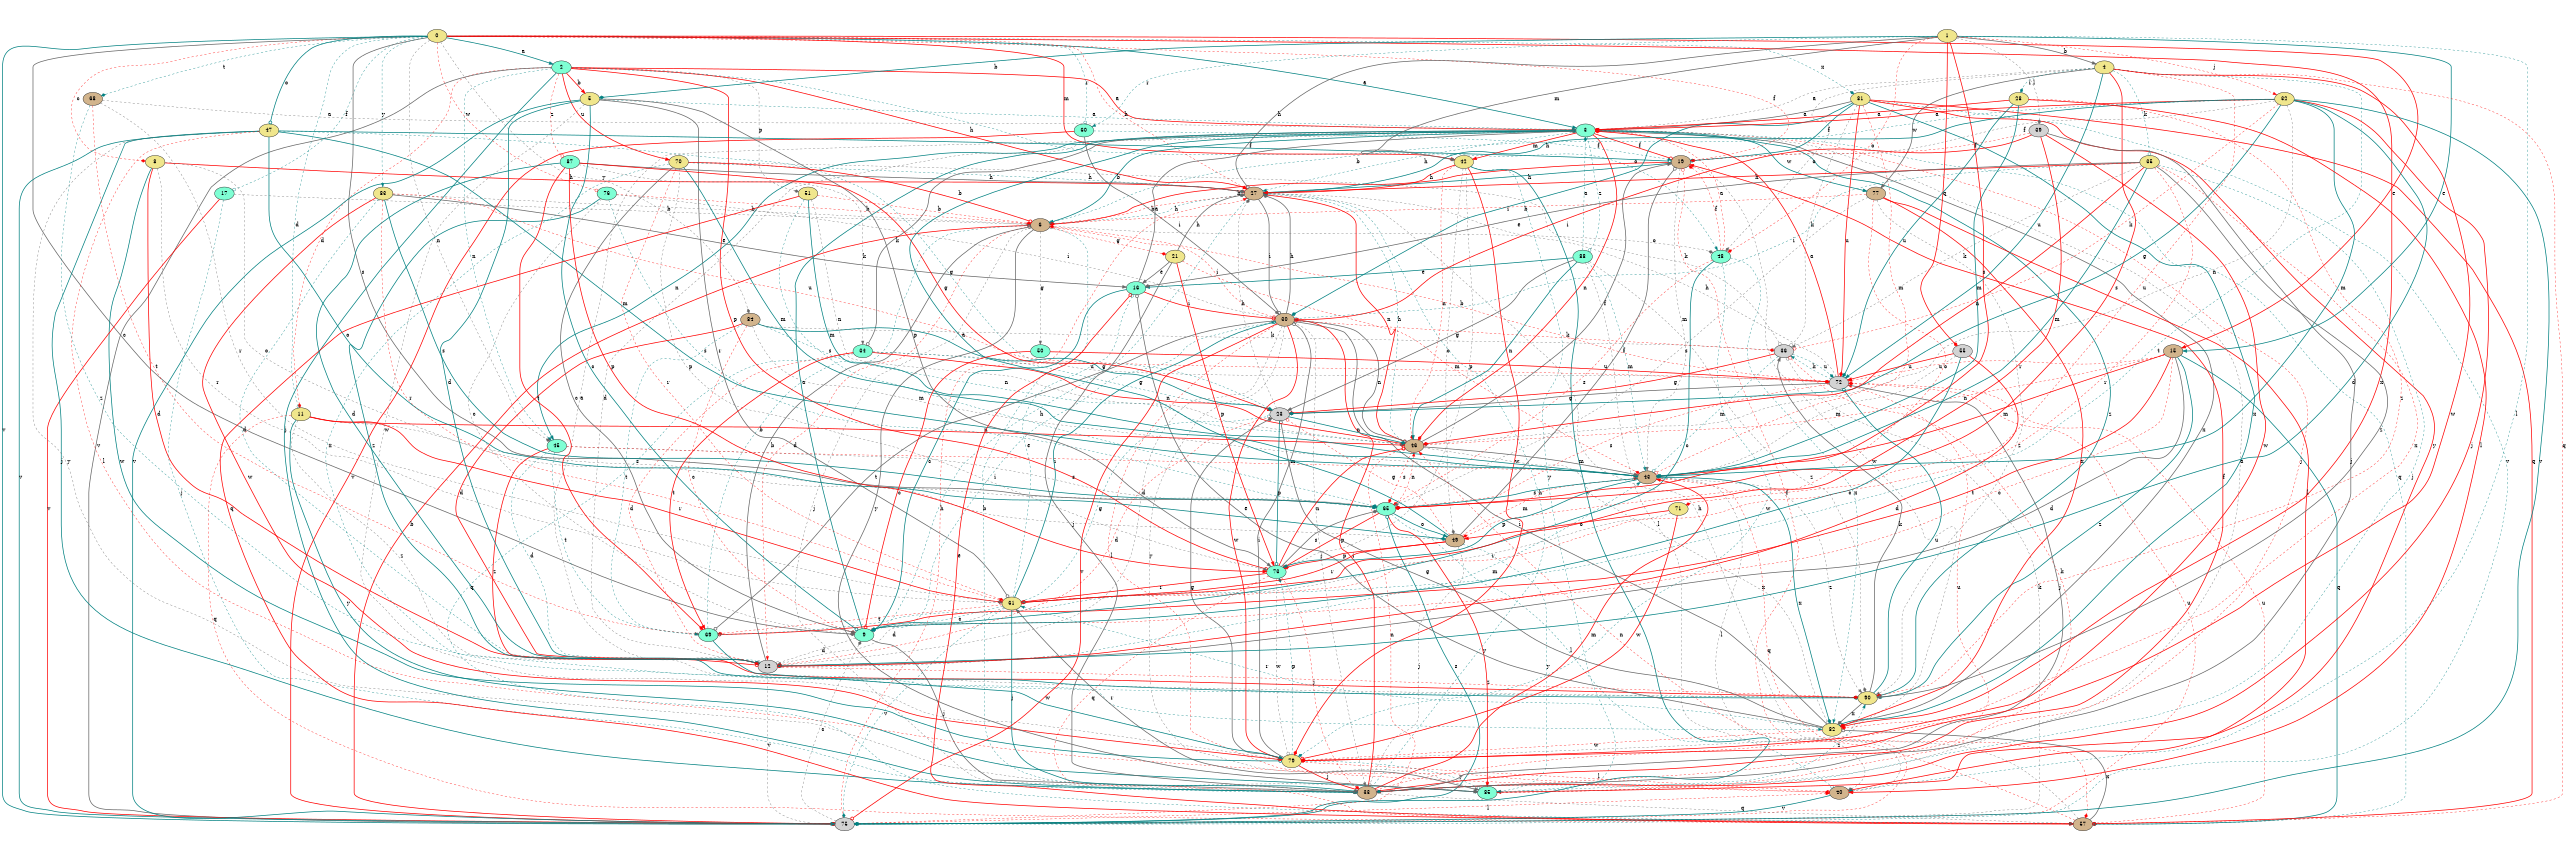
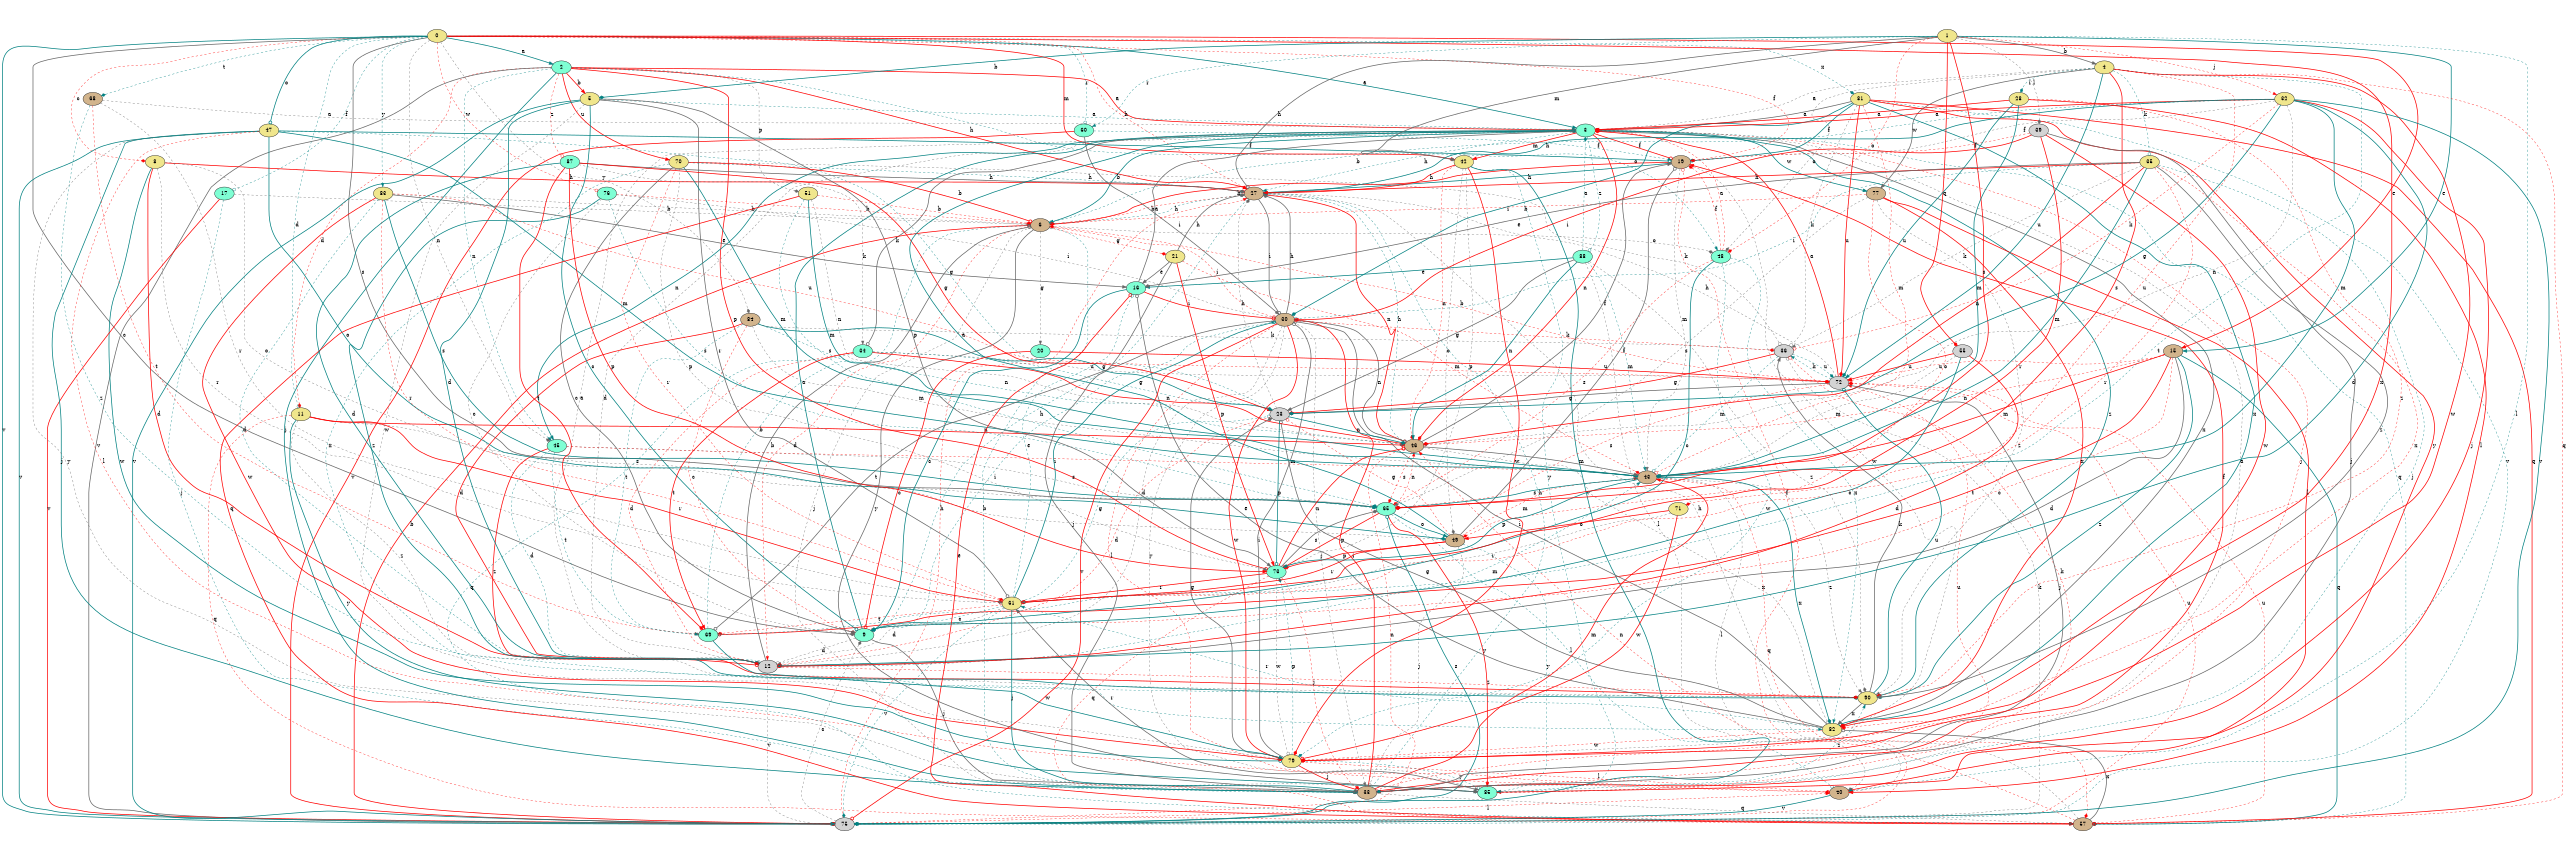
(1040, 351) -> (1040, 351)
(1852, 712) -> (1852, 712)
